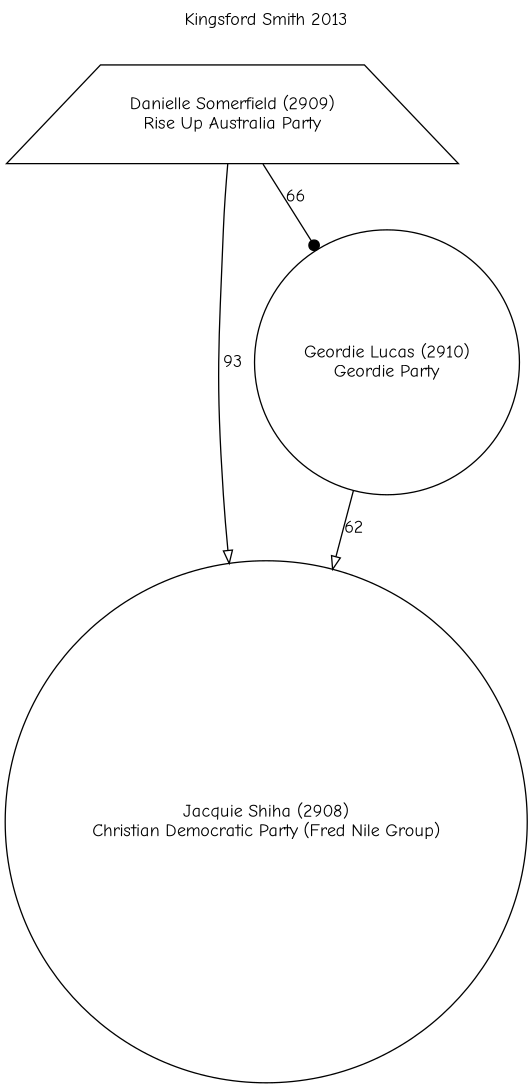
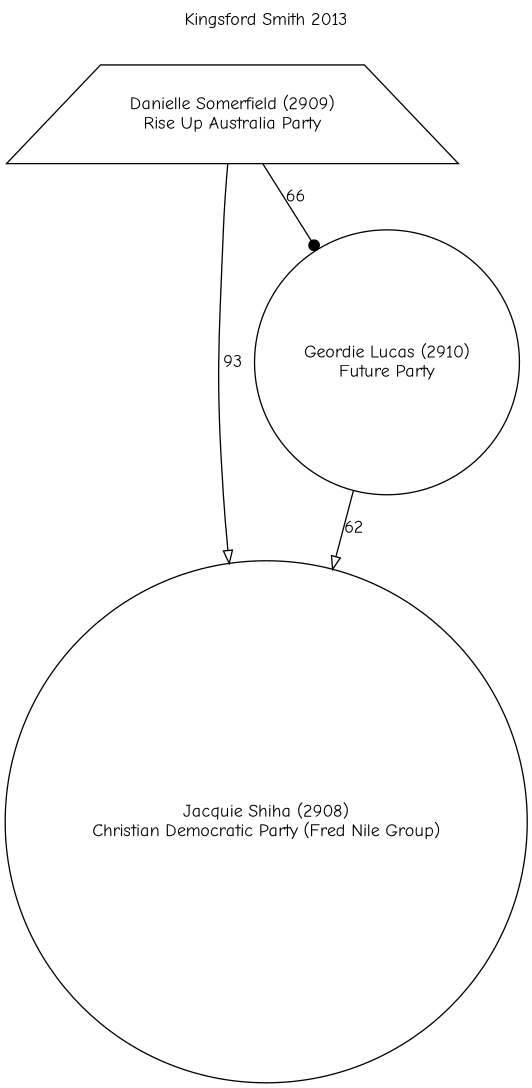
(387, 362) -> (387, 362)
